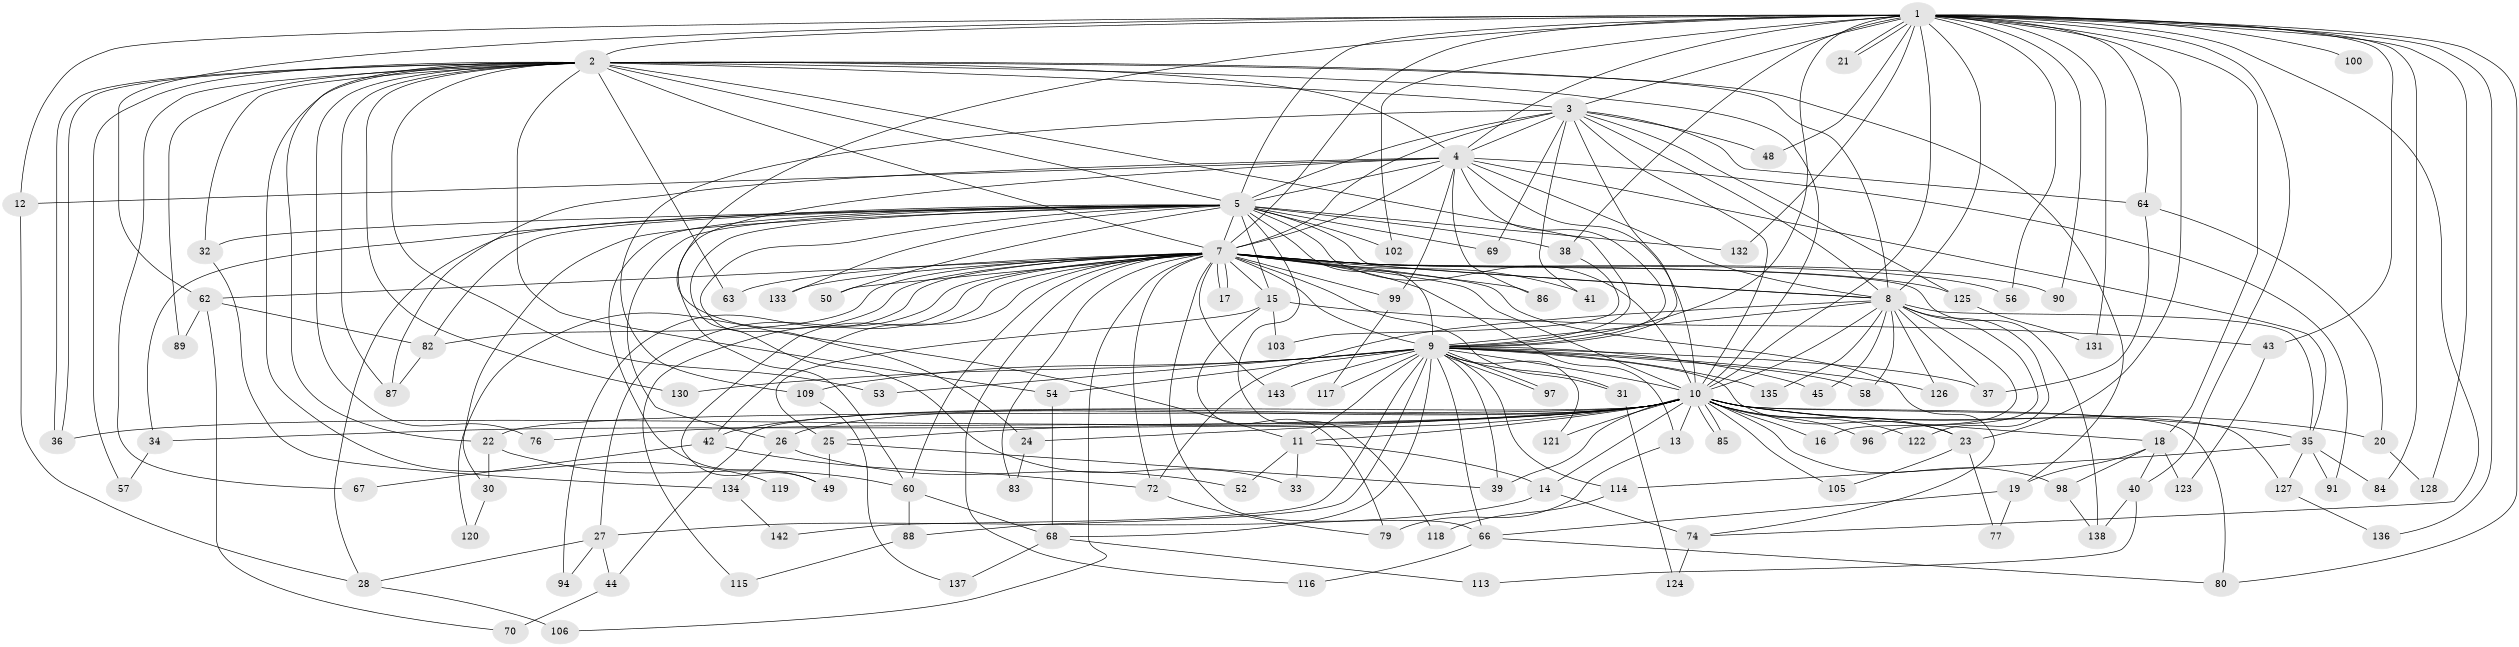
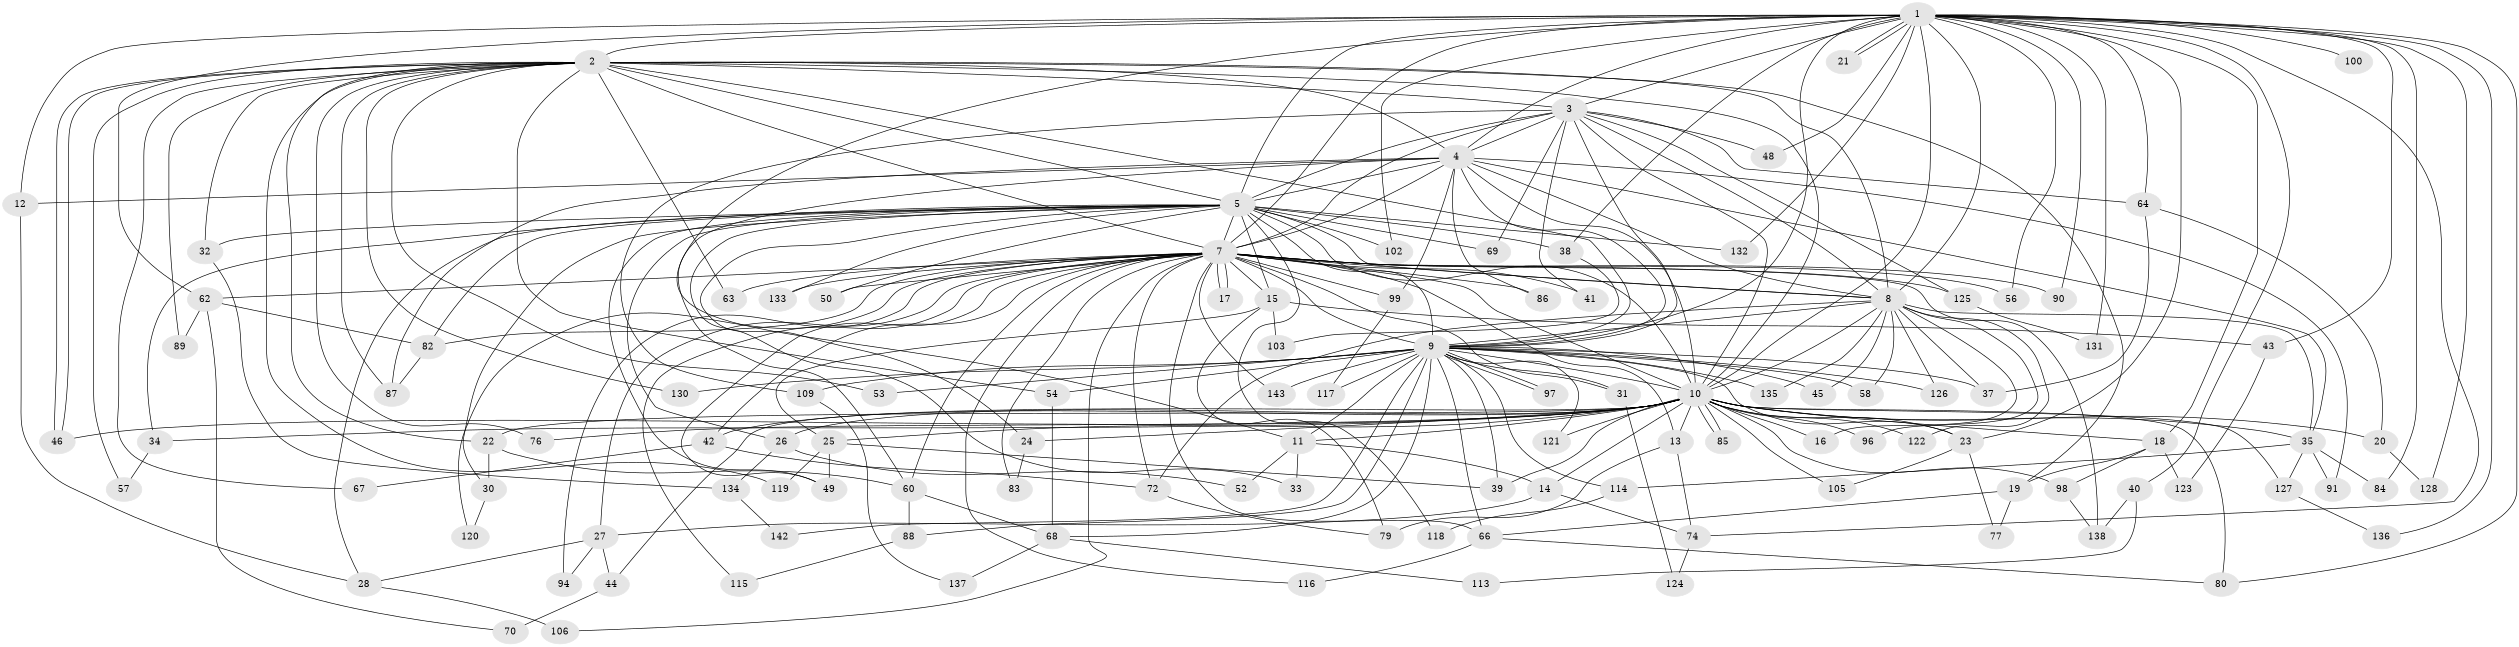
(1776, 355) -> (1684, 489)
(57, 442) -> (57, 442)
none -> (805, 466)
(2147, 466) -> none
